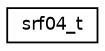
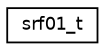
(52, 25) -> (52, 25)
